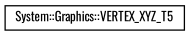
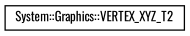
(95, 18) -> (95, 18)
